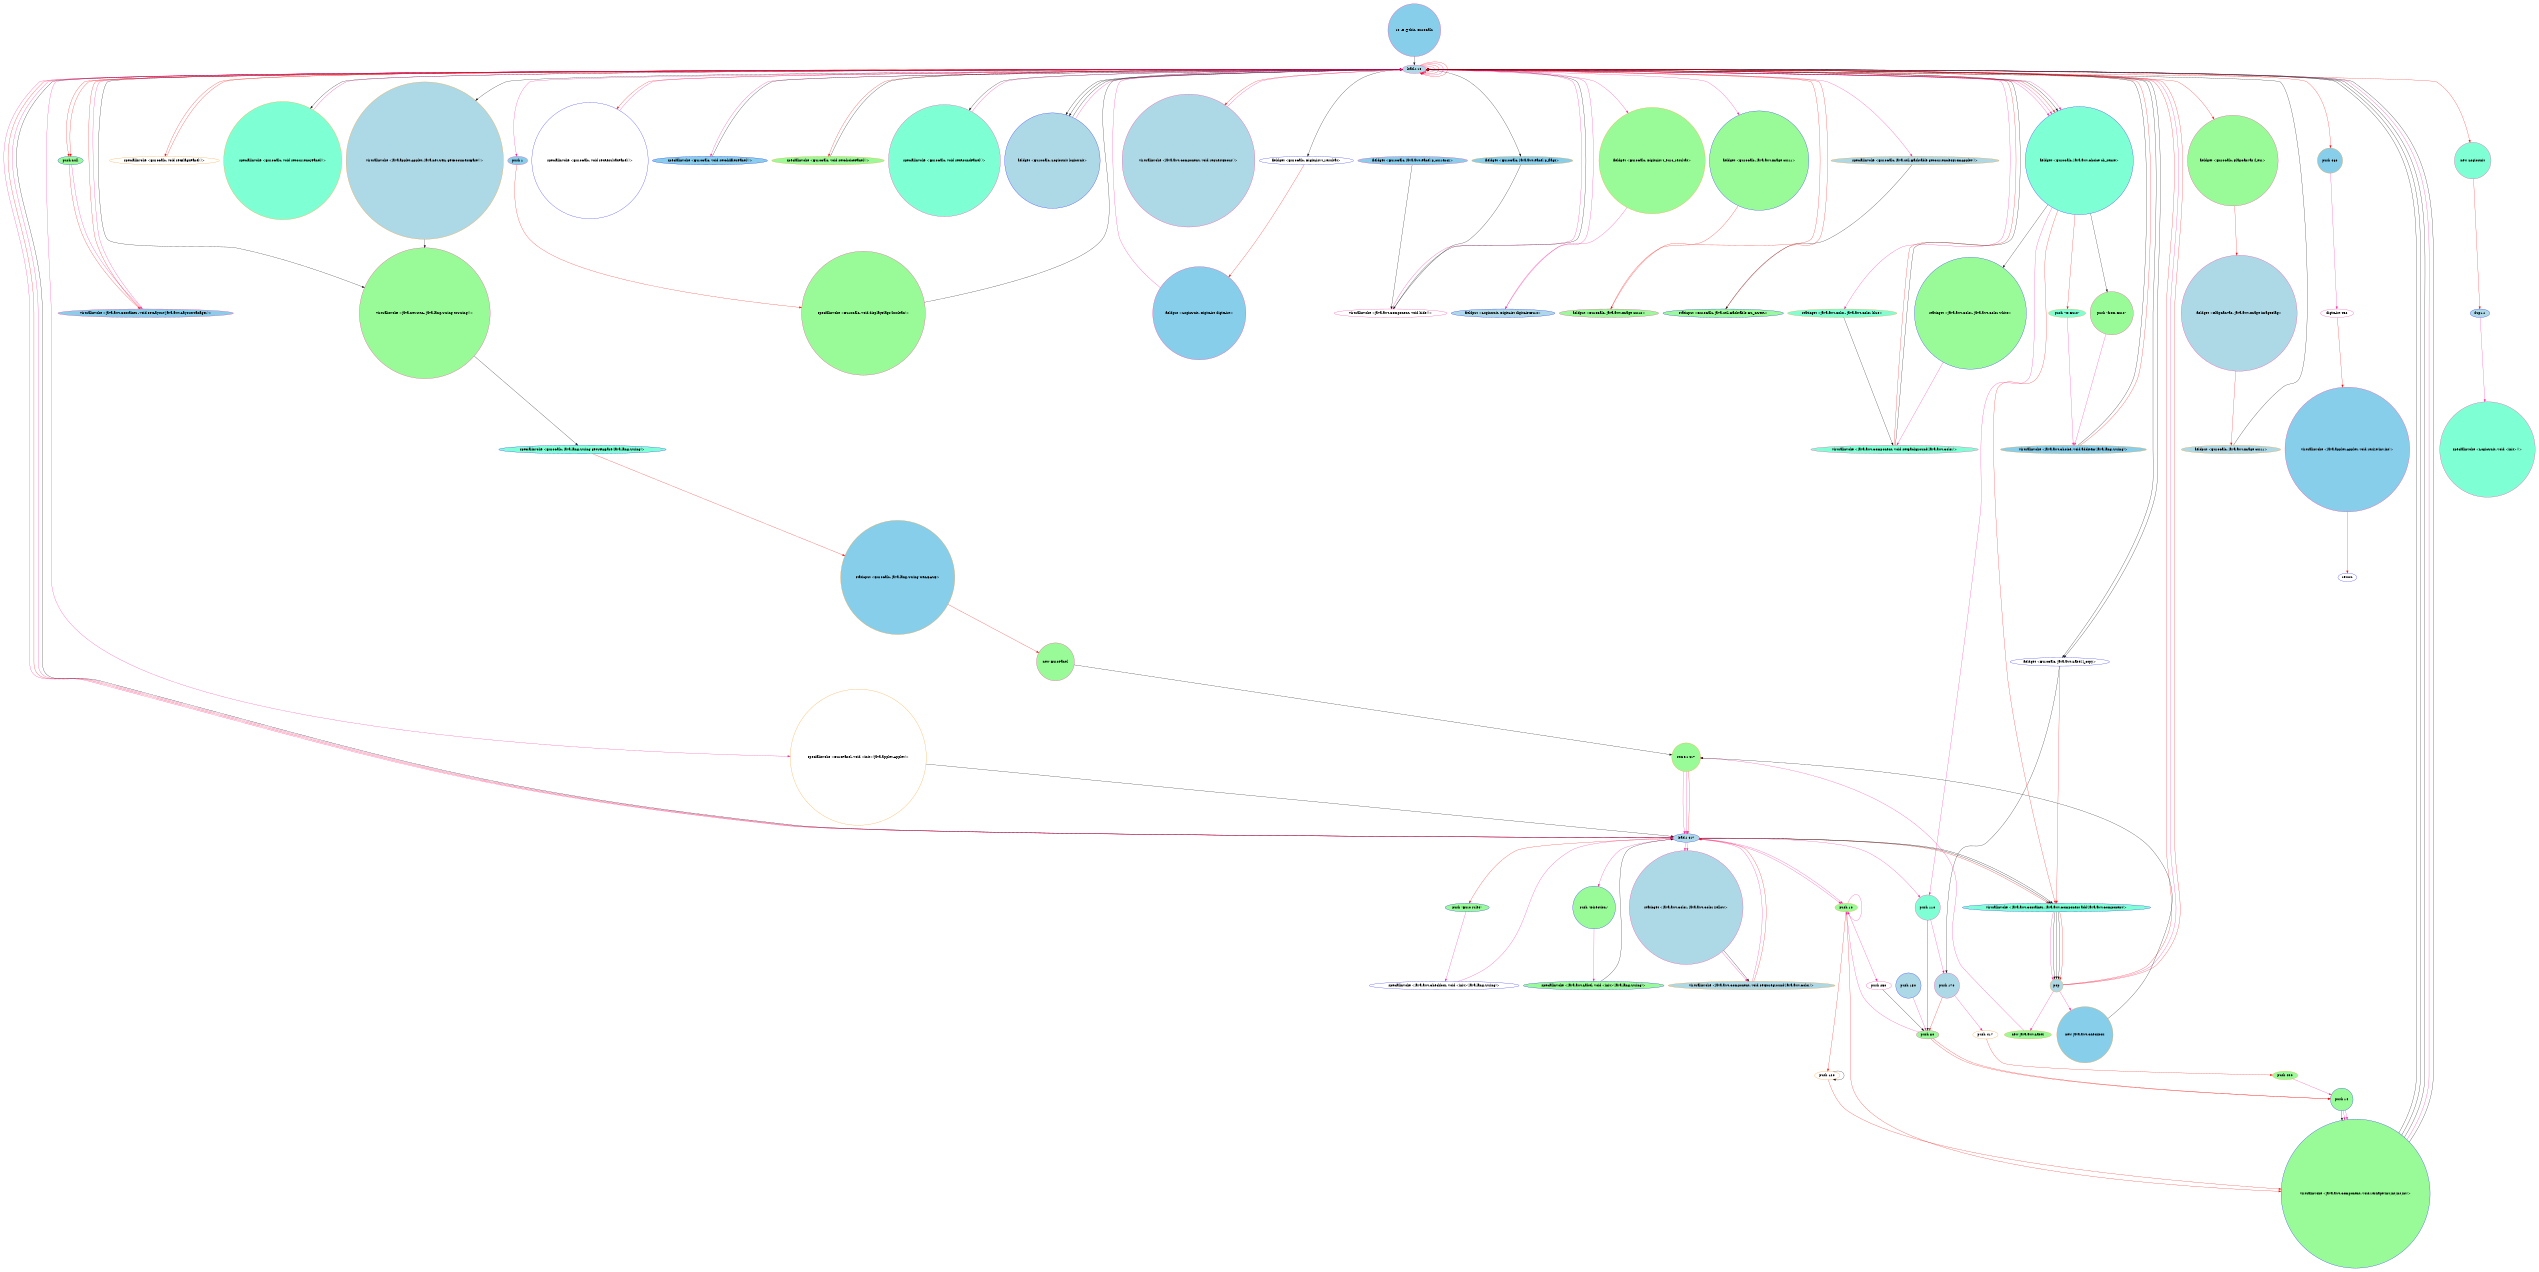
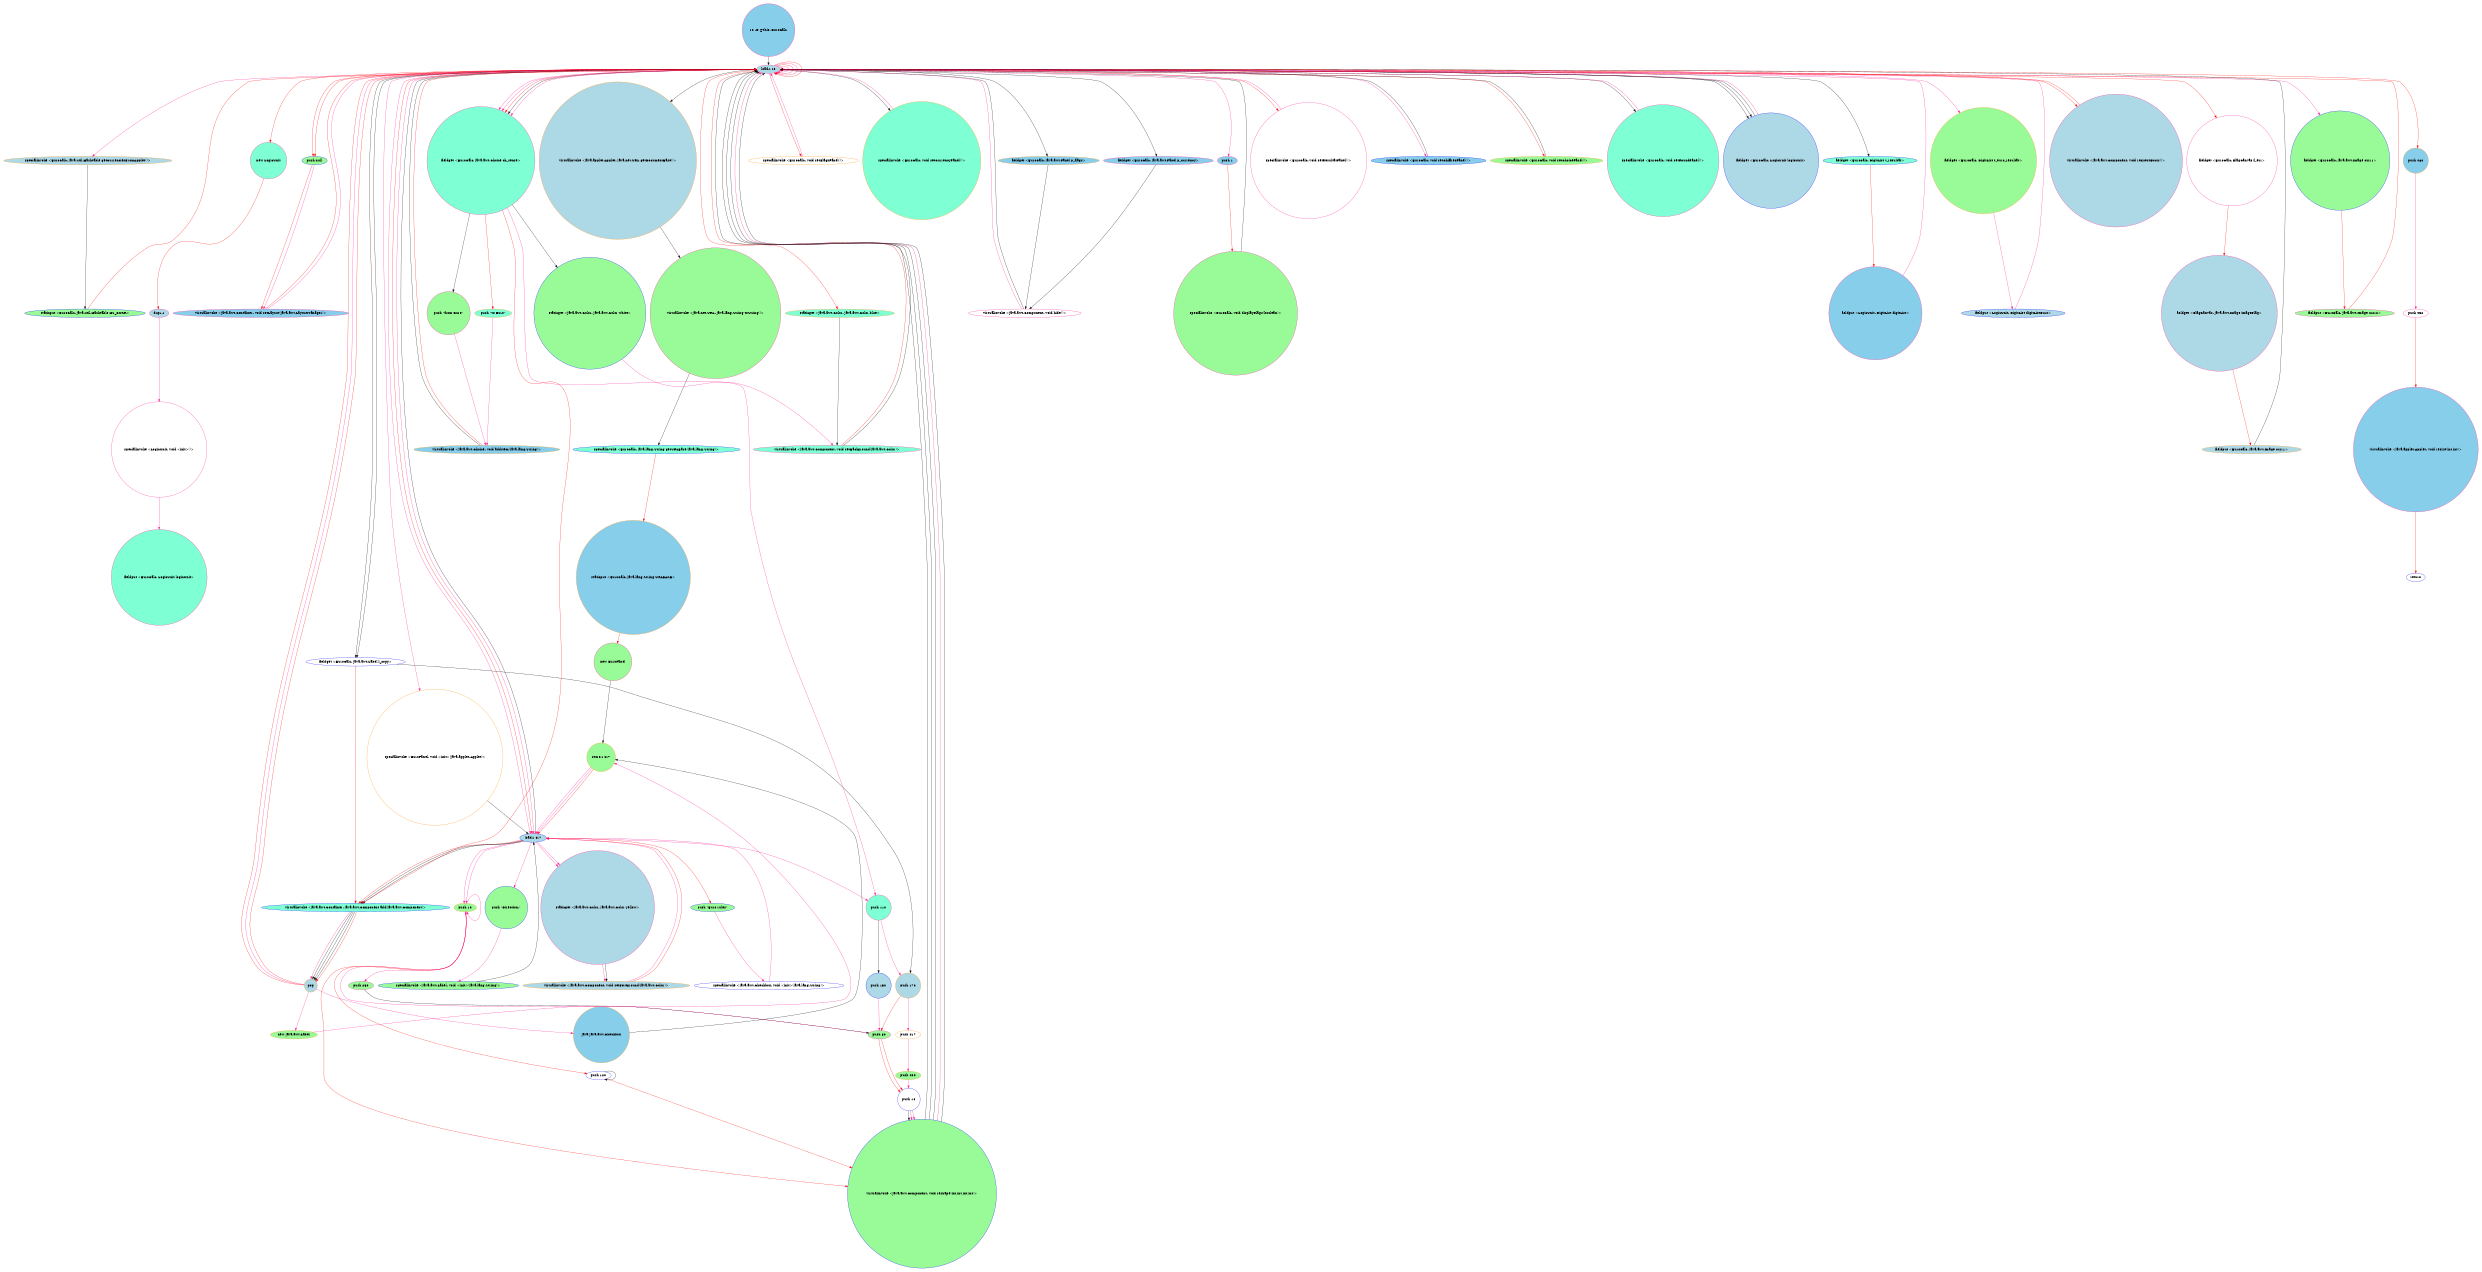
(764, 70) -> (788, 116)
(544, 72) -> (987, 74)
(1309, 75) -> (1435, 70)
(2007, 103) -> (703, 214)
(590, 161) -> (1309, 161)
(1306, 161) -> (1870, 161)
(2079, 161) -> (481, 161)
(2233, 161) -> (2232, 161)
(2337, 313) -> (2416, 313)
(2480, 313) -> (159, 313)
(2488, 450) -> (159, 450)
none -> (159, 577)
(1928, 974) -> (879, 945)
(1879, 986) -> (361, 986)
(1947, 986) -> (908, 986)
(2085, 1035) -> (601, 1035)
(2121, 1071) -> (908, 1054)
(1827, 1075) -> (599, 1075)
(2342, 1099) -> (909, 1099)
